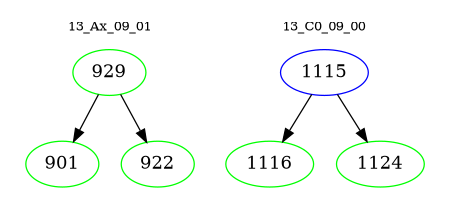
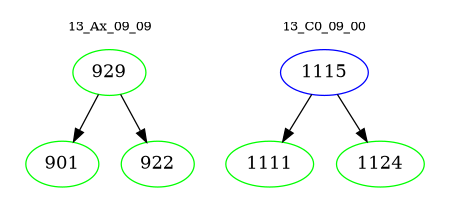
(110, 27) -> (110, 27)
(270, 164) -> (270, 164)
